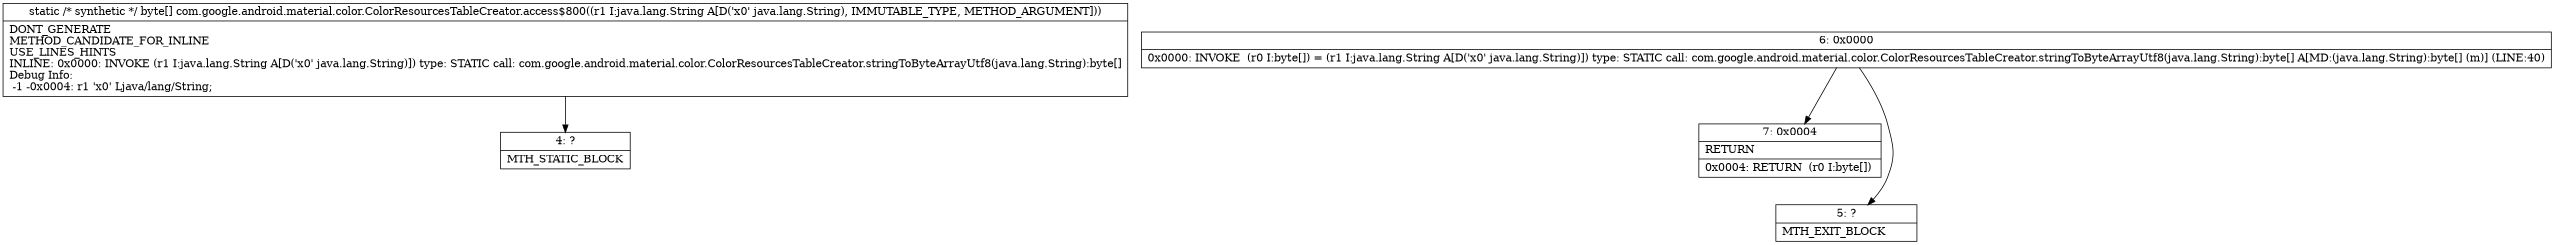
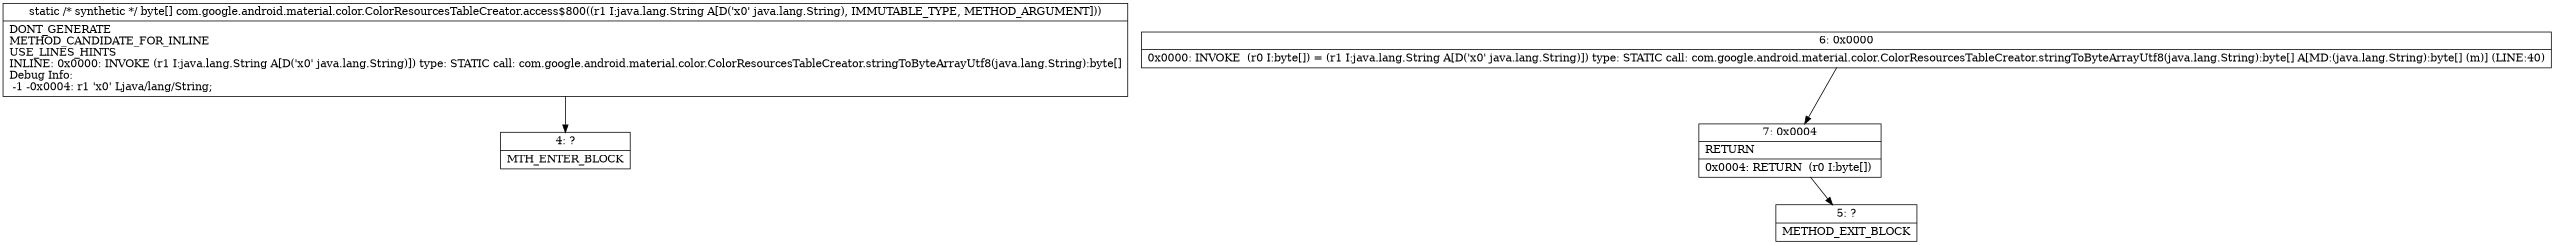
(1890, 133) -> (1819, 188)
(565, 159) -> (565, 159)
(1834, 232) -> (1846, 232)
